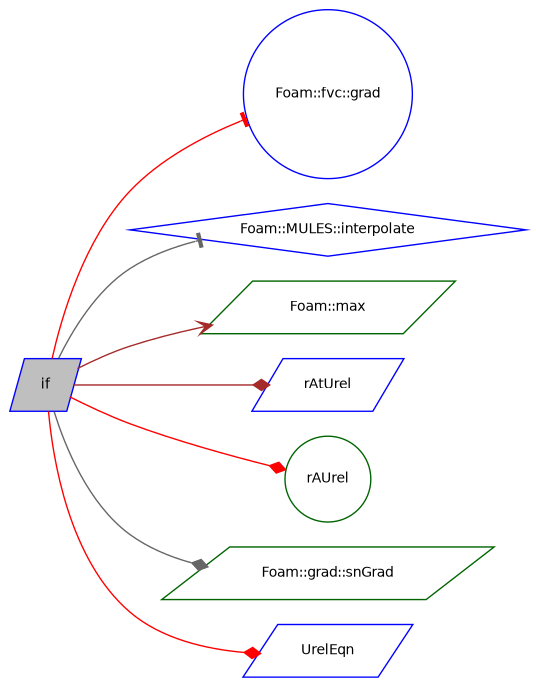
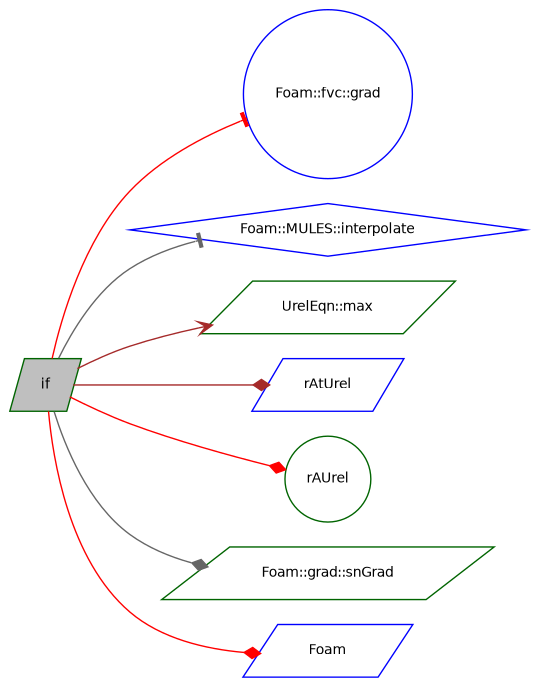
(328, 307) -> (328, 307)
(46, 385) -> (46, 385)
(328, 651) -> (328, 651)
